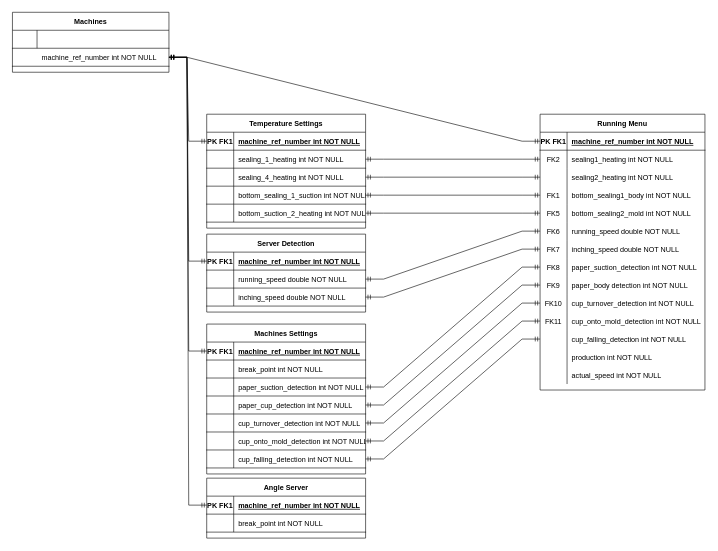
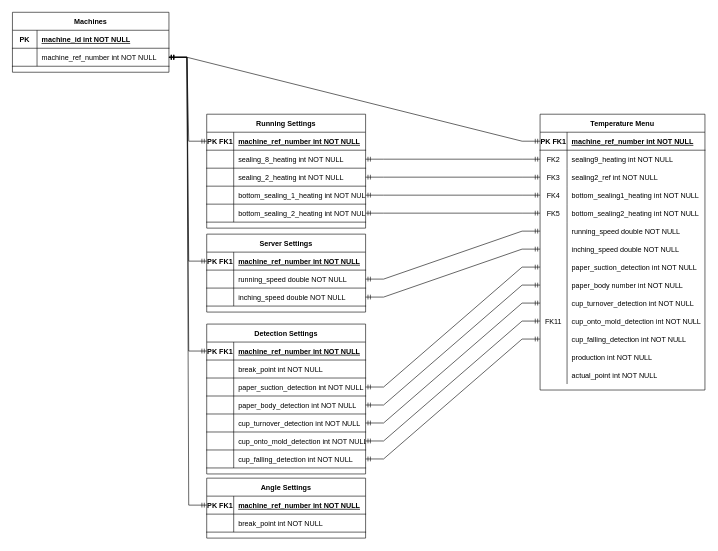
none -> (25, 39)
none -> (103, 39)
(286, 124) -> (286, 124)
(623, 124) -> (623, 124)
(292, 160) -> (292, 160)
(624, 160) -> (624, 160)
none -> (554, 177)
(292, 178) -> (292, 178)
(624, 178) -> (617, 178)
(306, 196) -> (306, 196)
(554, 196) -> (554, 196)
(633, 196) -> (638, 196)
(307, 214) -> (306, 214)
(632, 214) -> (638, 214)
(554, 231) -> none
(286, 244) -> (286, 244)
(554, 249) -> none
(554, 267) -> none
(554, 285) -> none
(633, 286) -> (628, 286)
(554, 303) -> none
(286, 334) -> (286, 334)
(618, 376) -> (617, 376)
(298, 406) -> (300, 406)
(286, 488) -> (286, 488)
